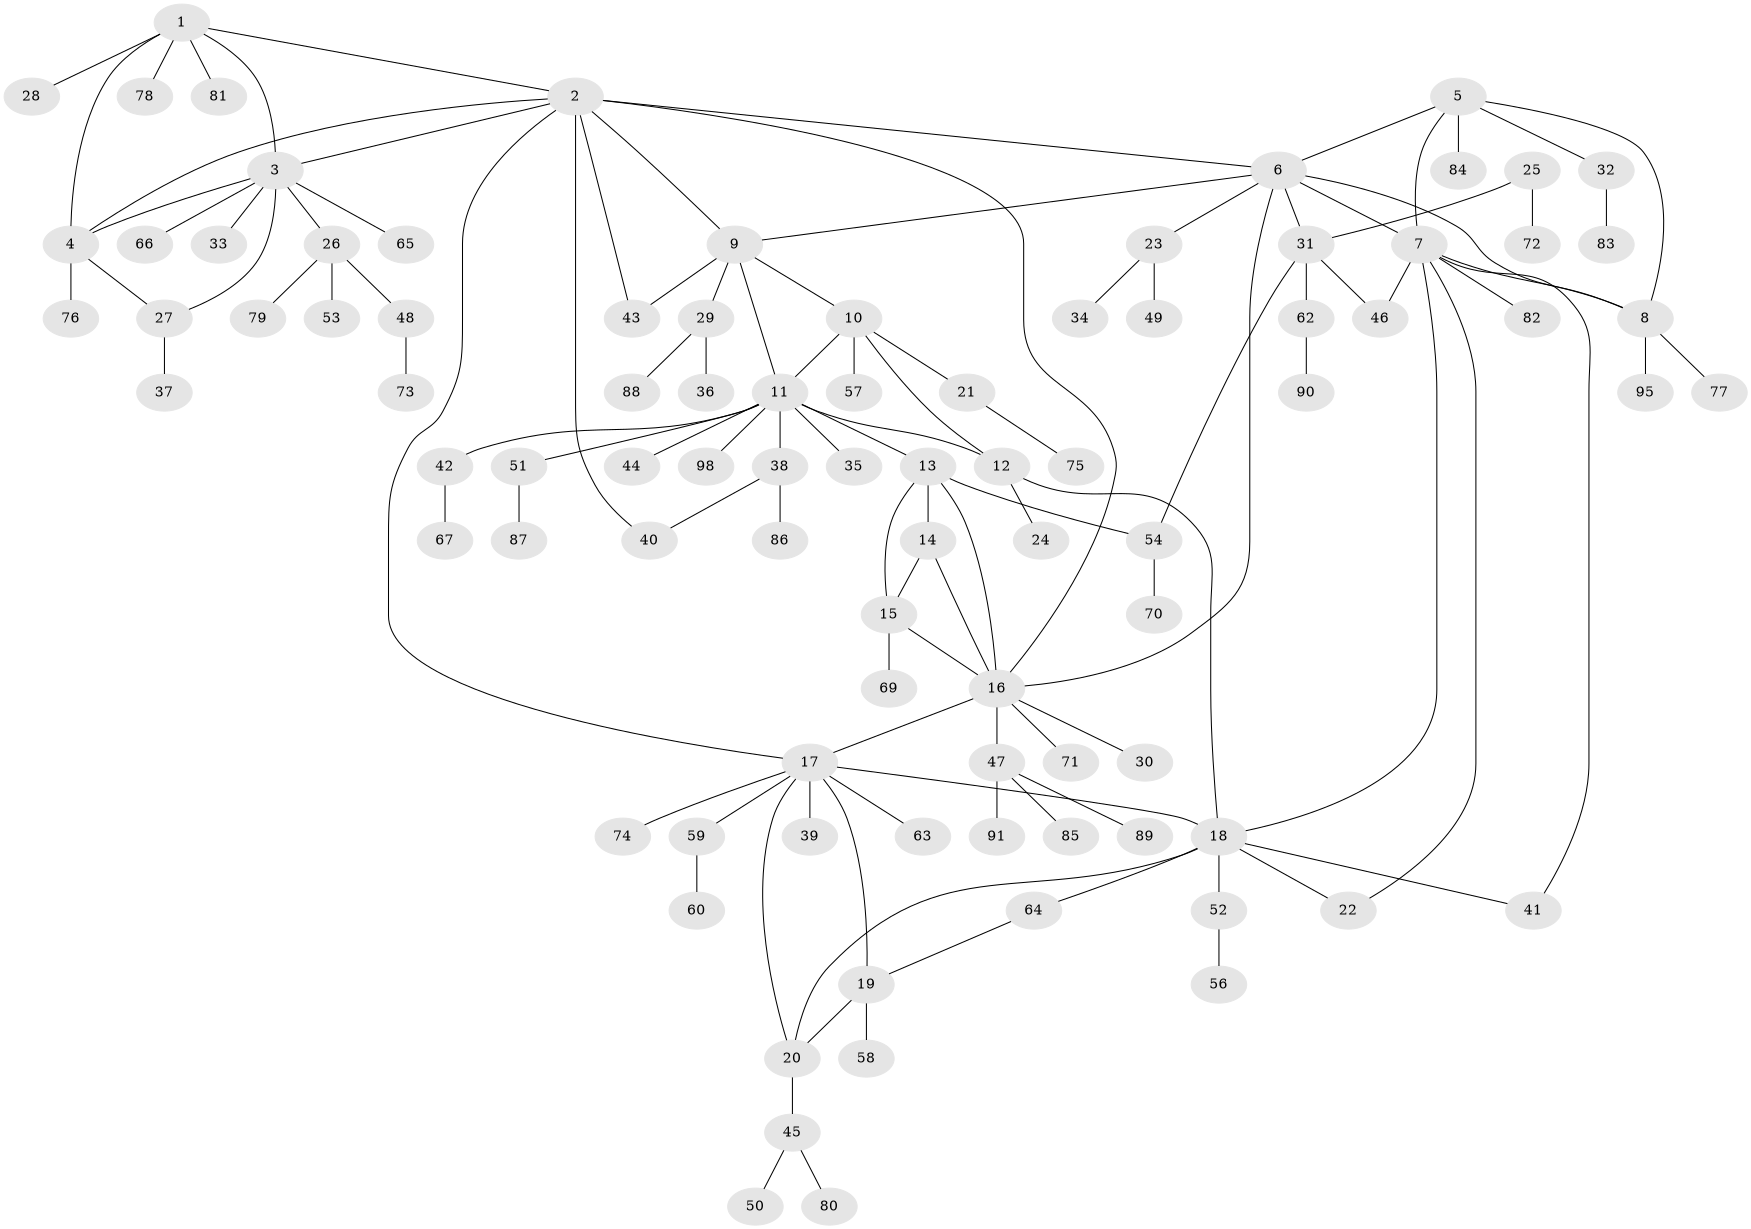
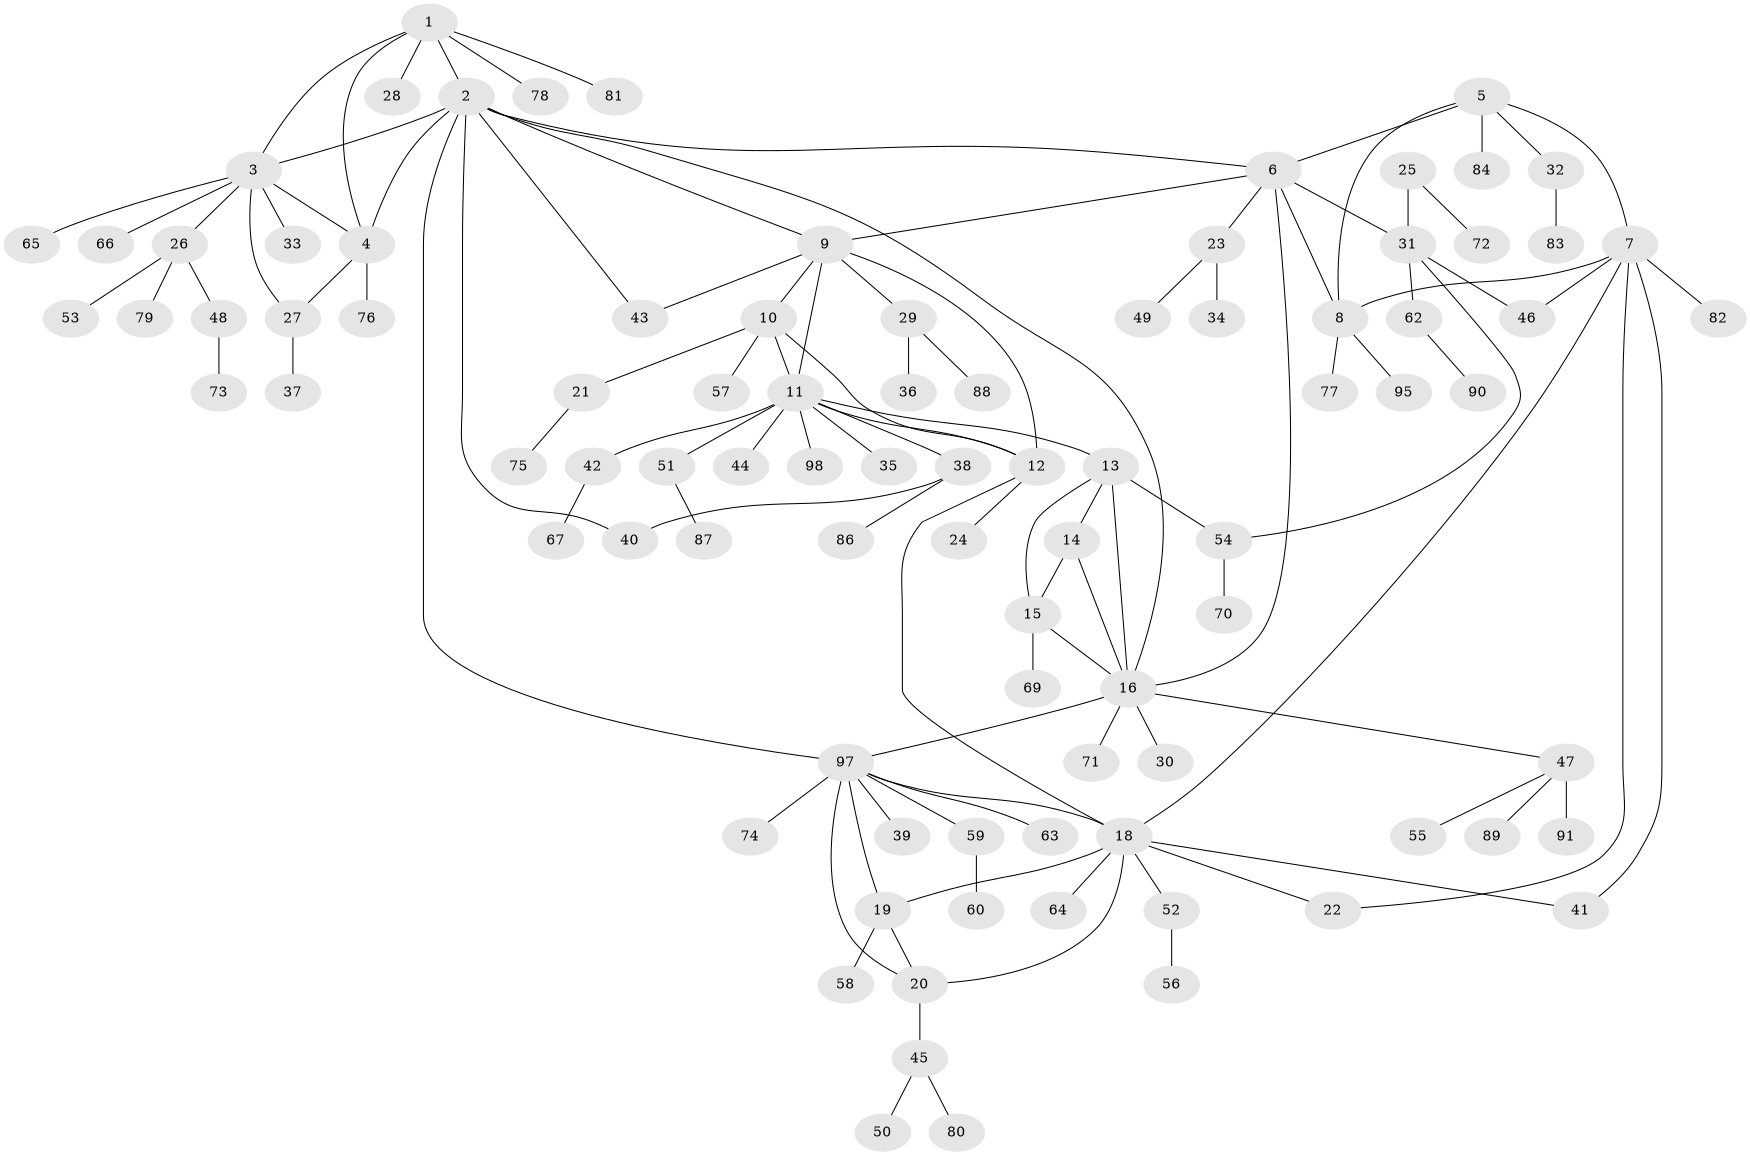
(1349, 208) -> none
none -> (976, 322)
(810, 763) -> (846, 763)
(1071, 837) -> (1418, 837)
(950, 948) -> (1006, 877)
